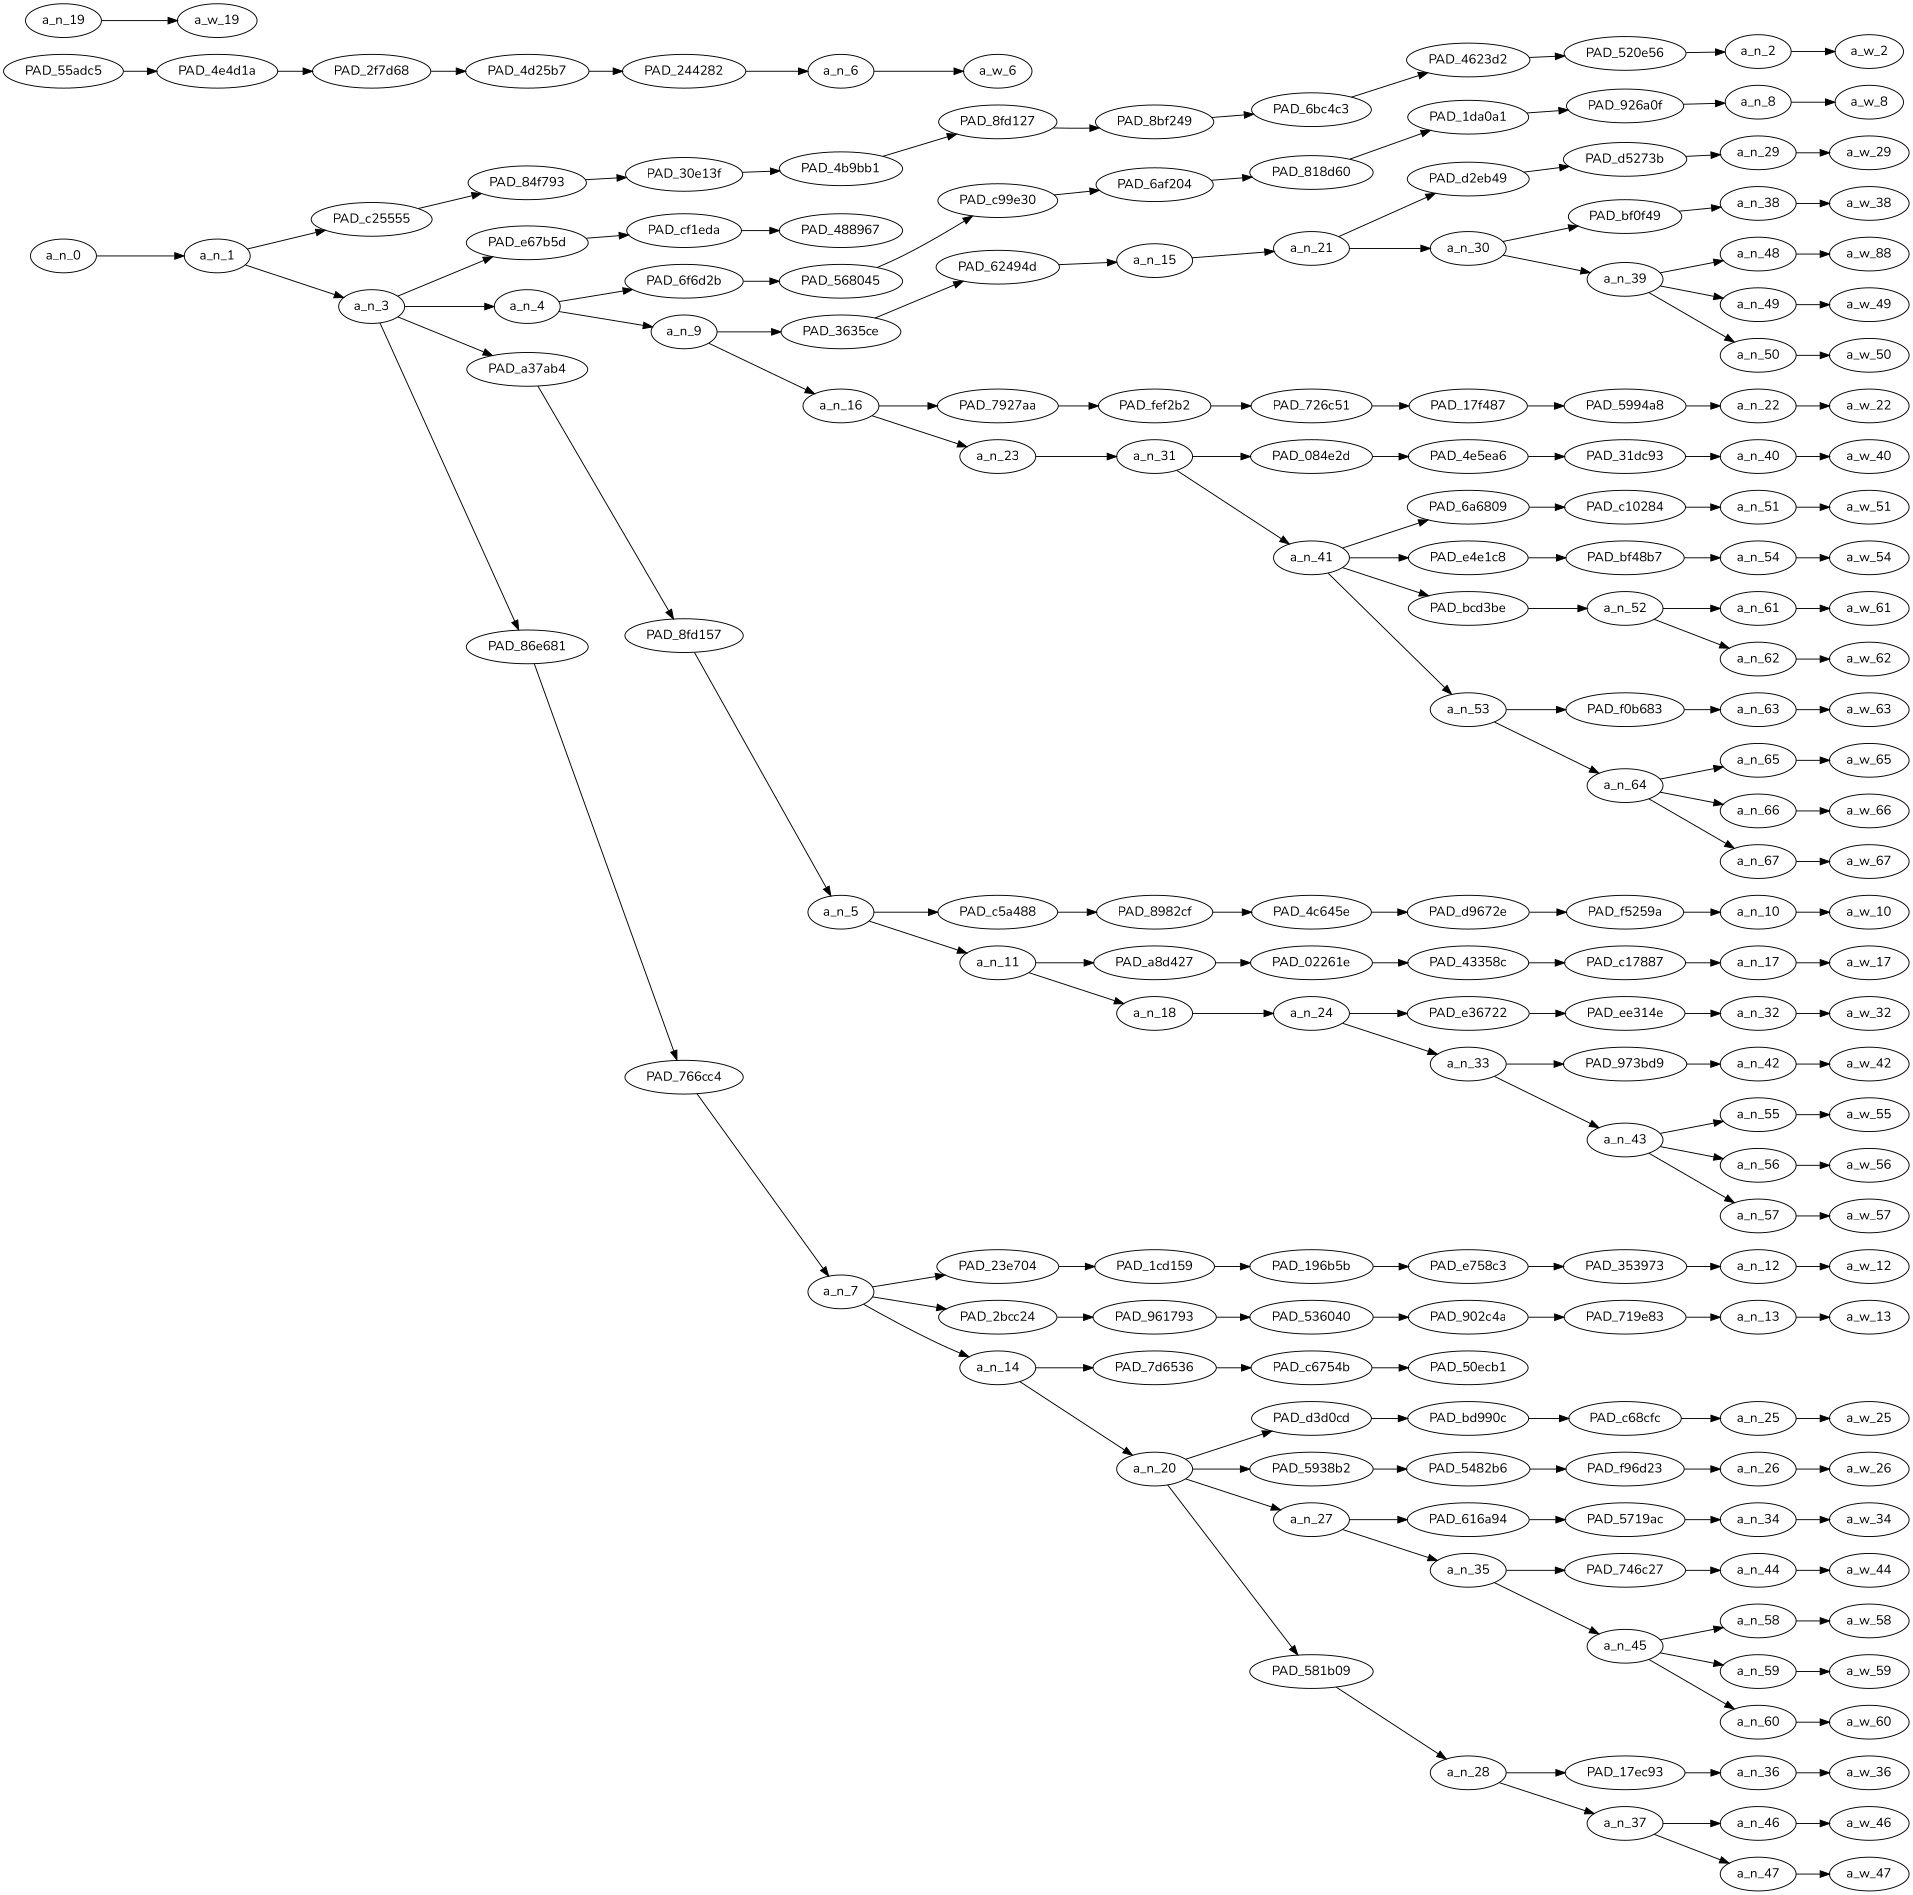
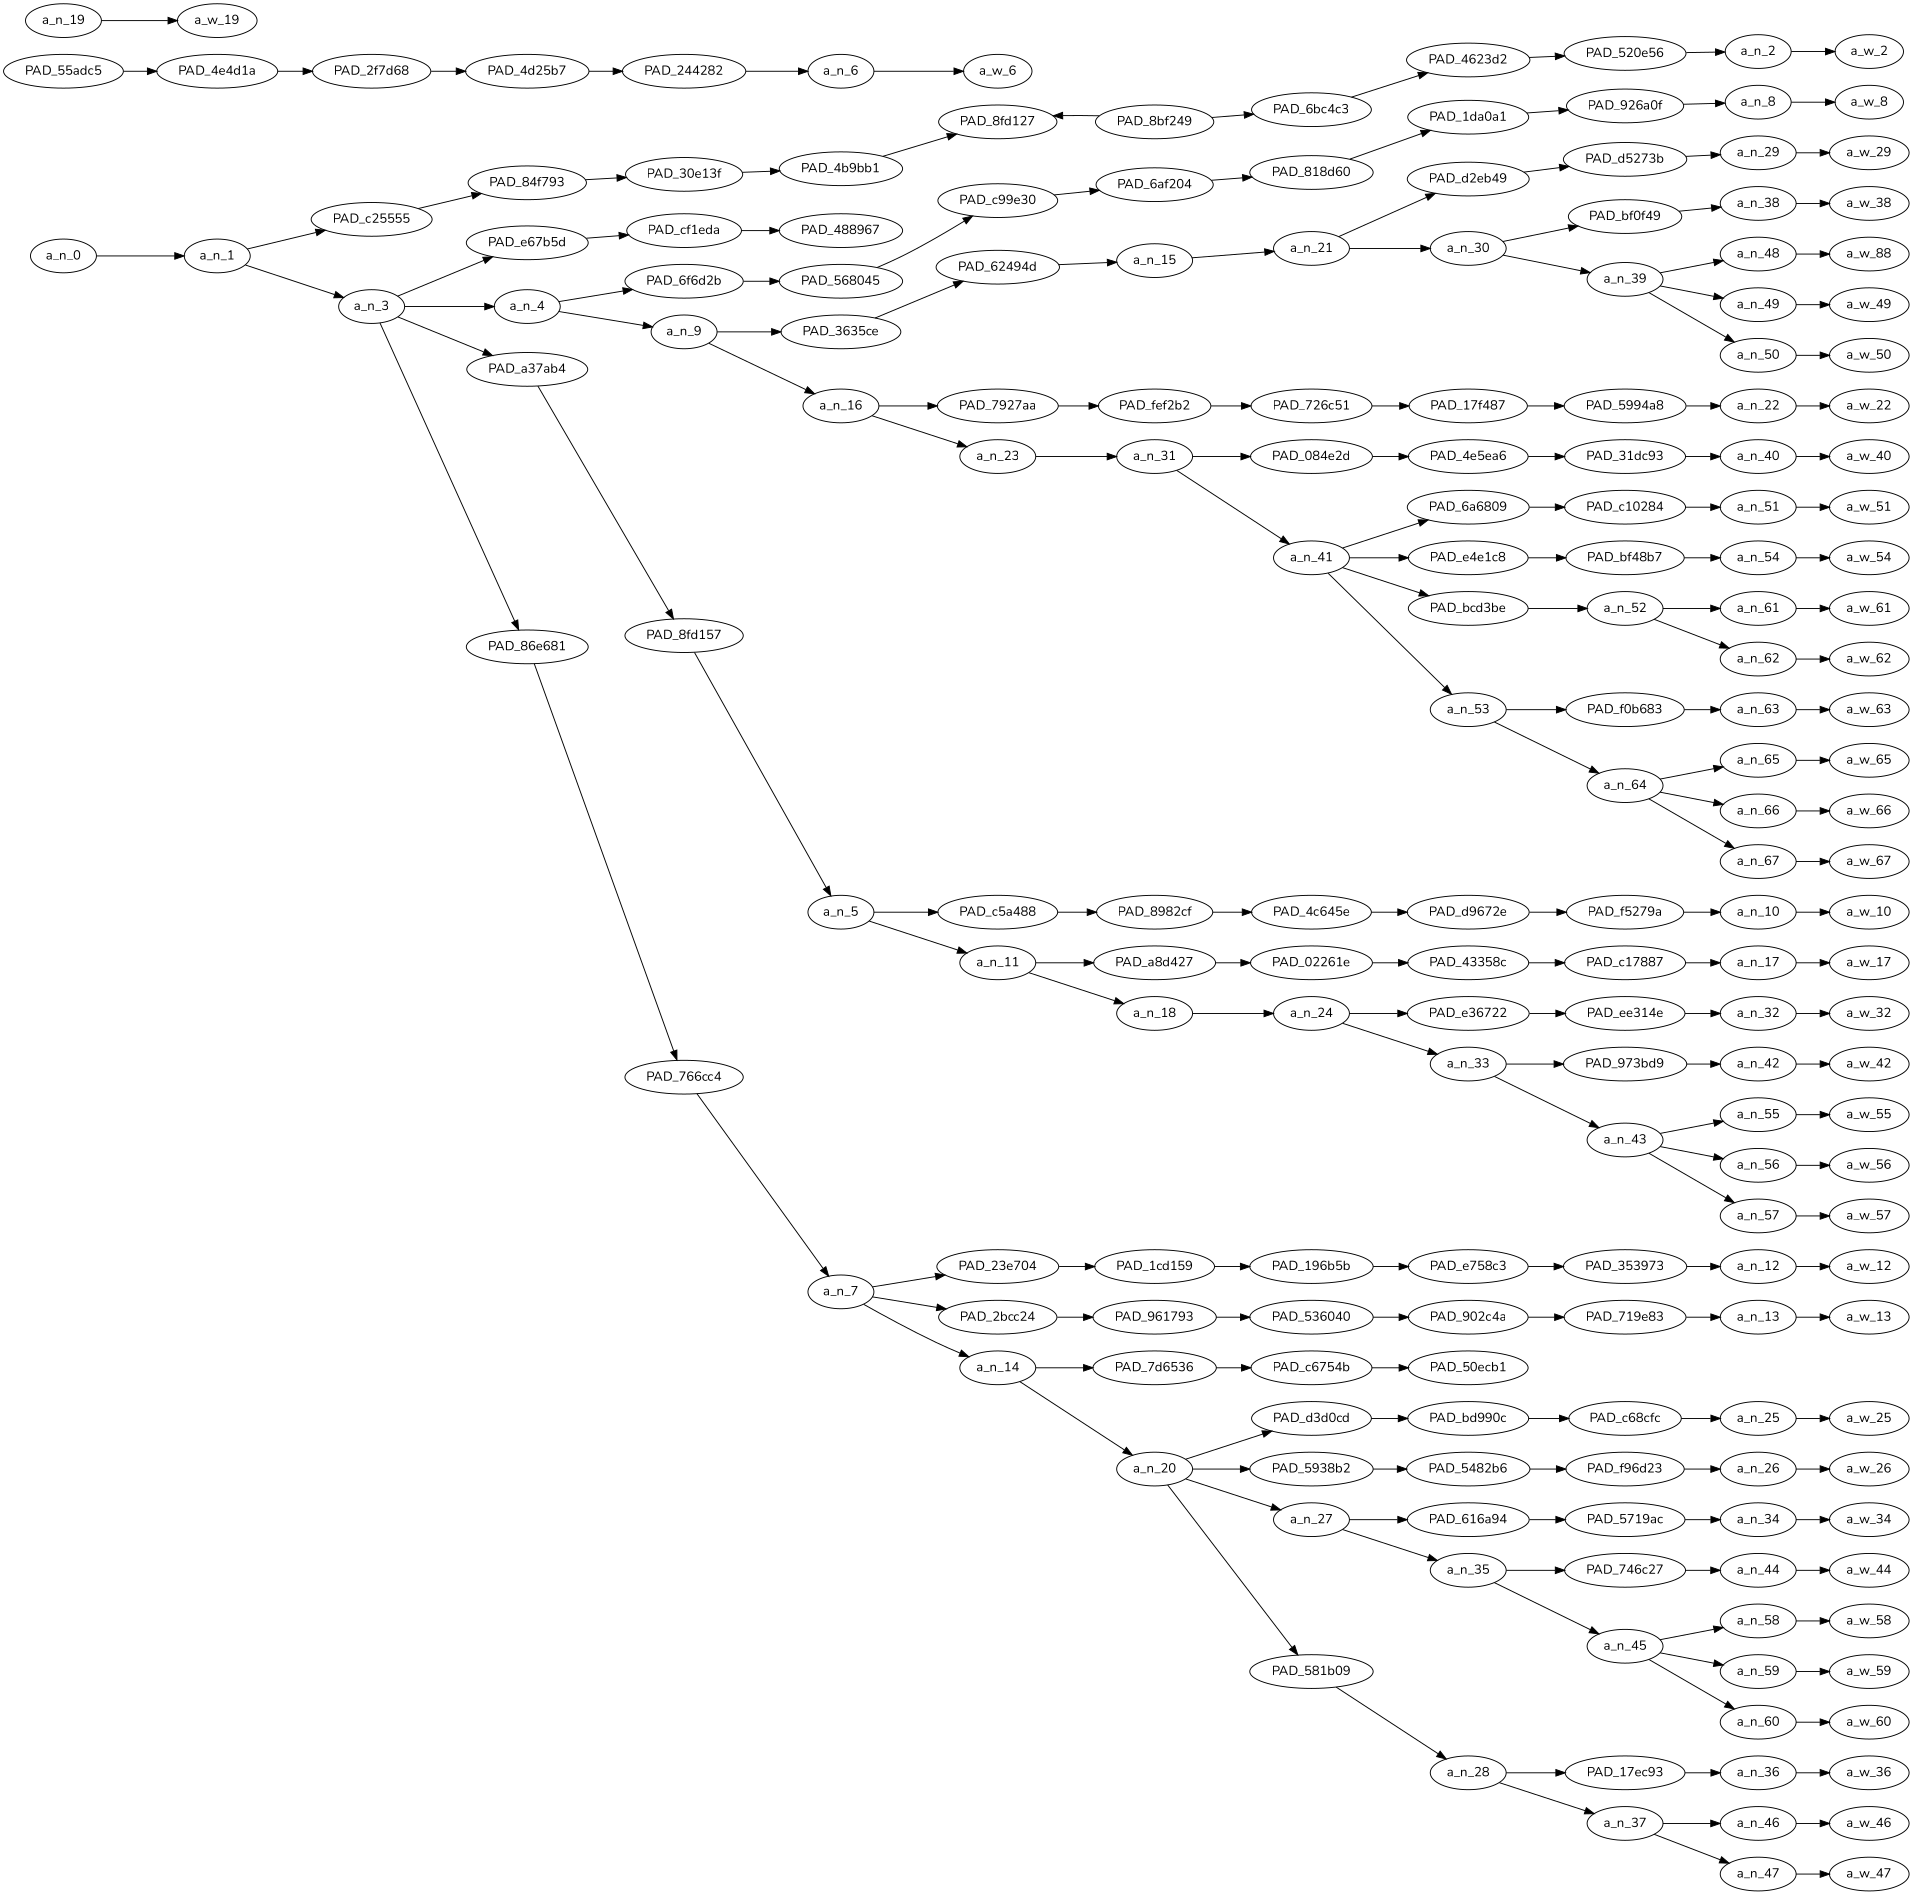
(1071, 128) -> (1081, 116)
(1625, 912) -> (1625, 912)
